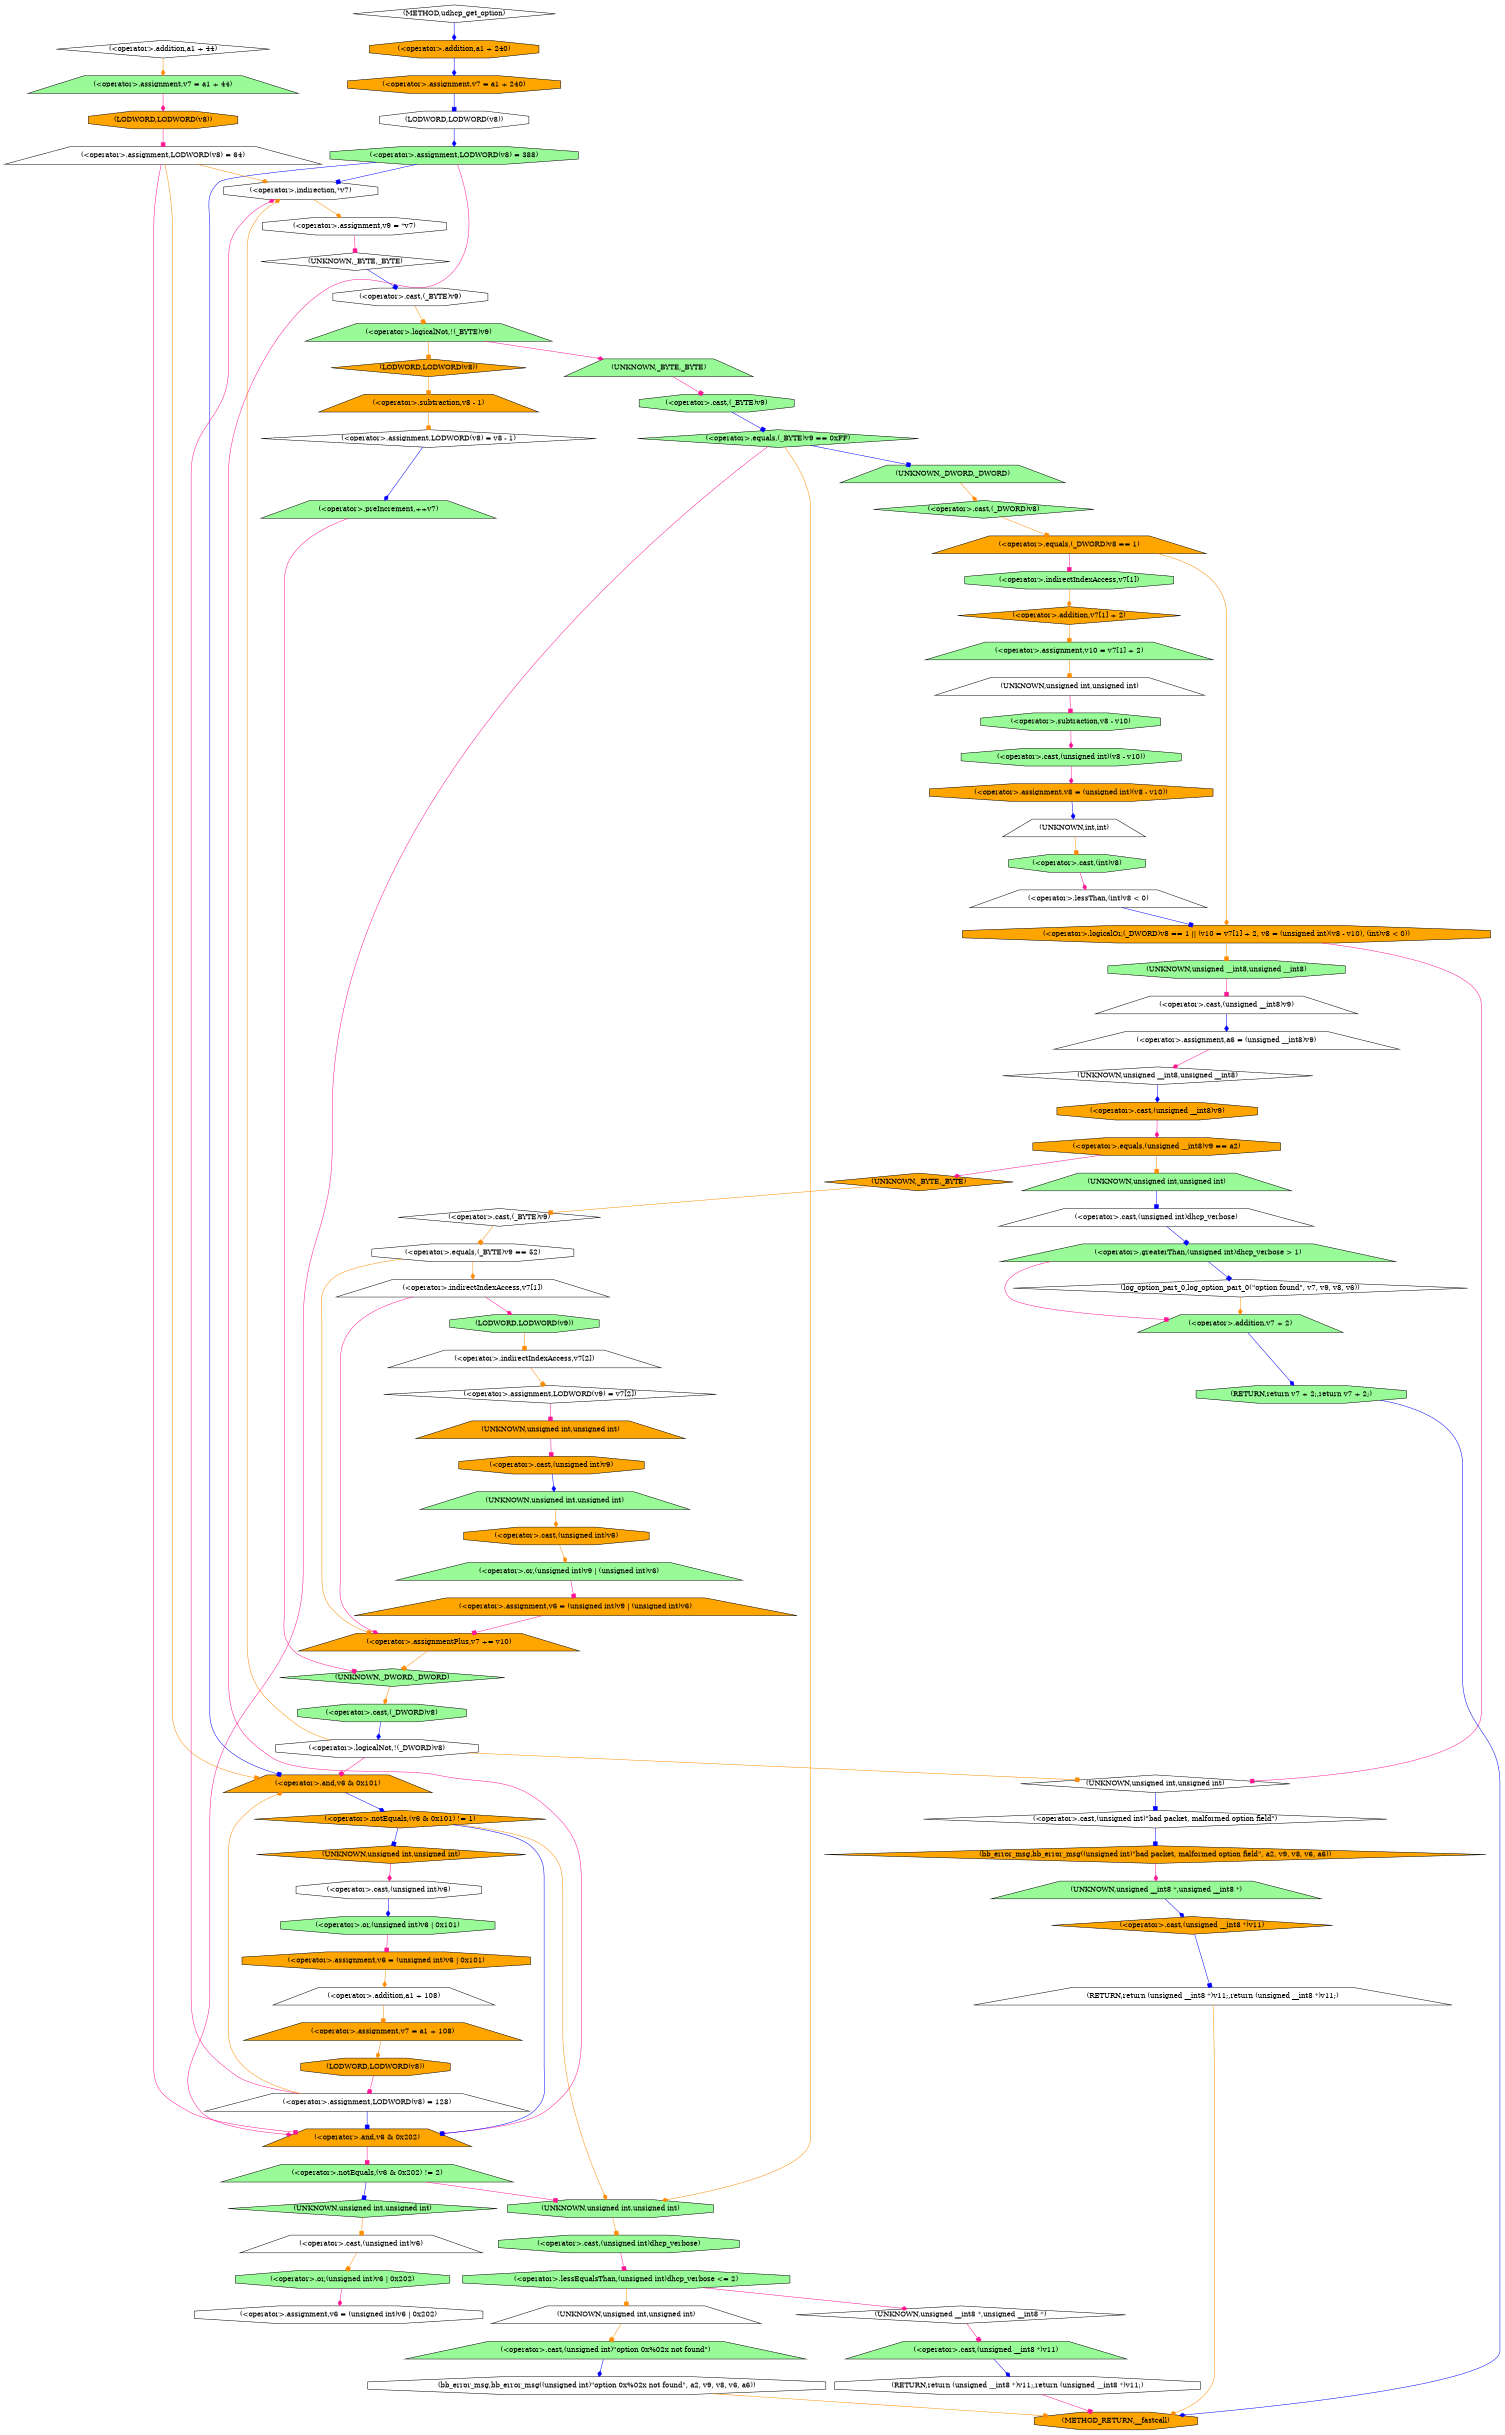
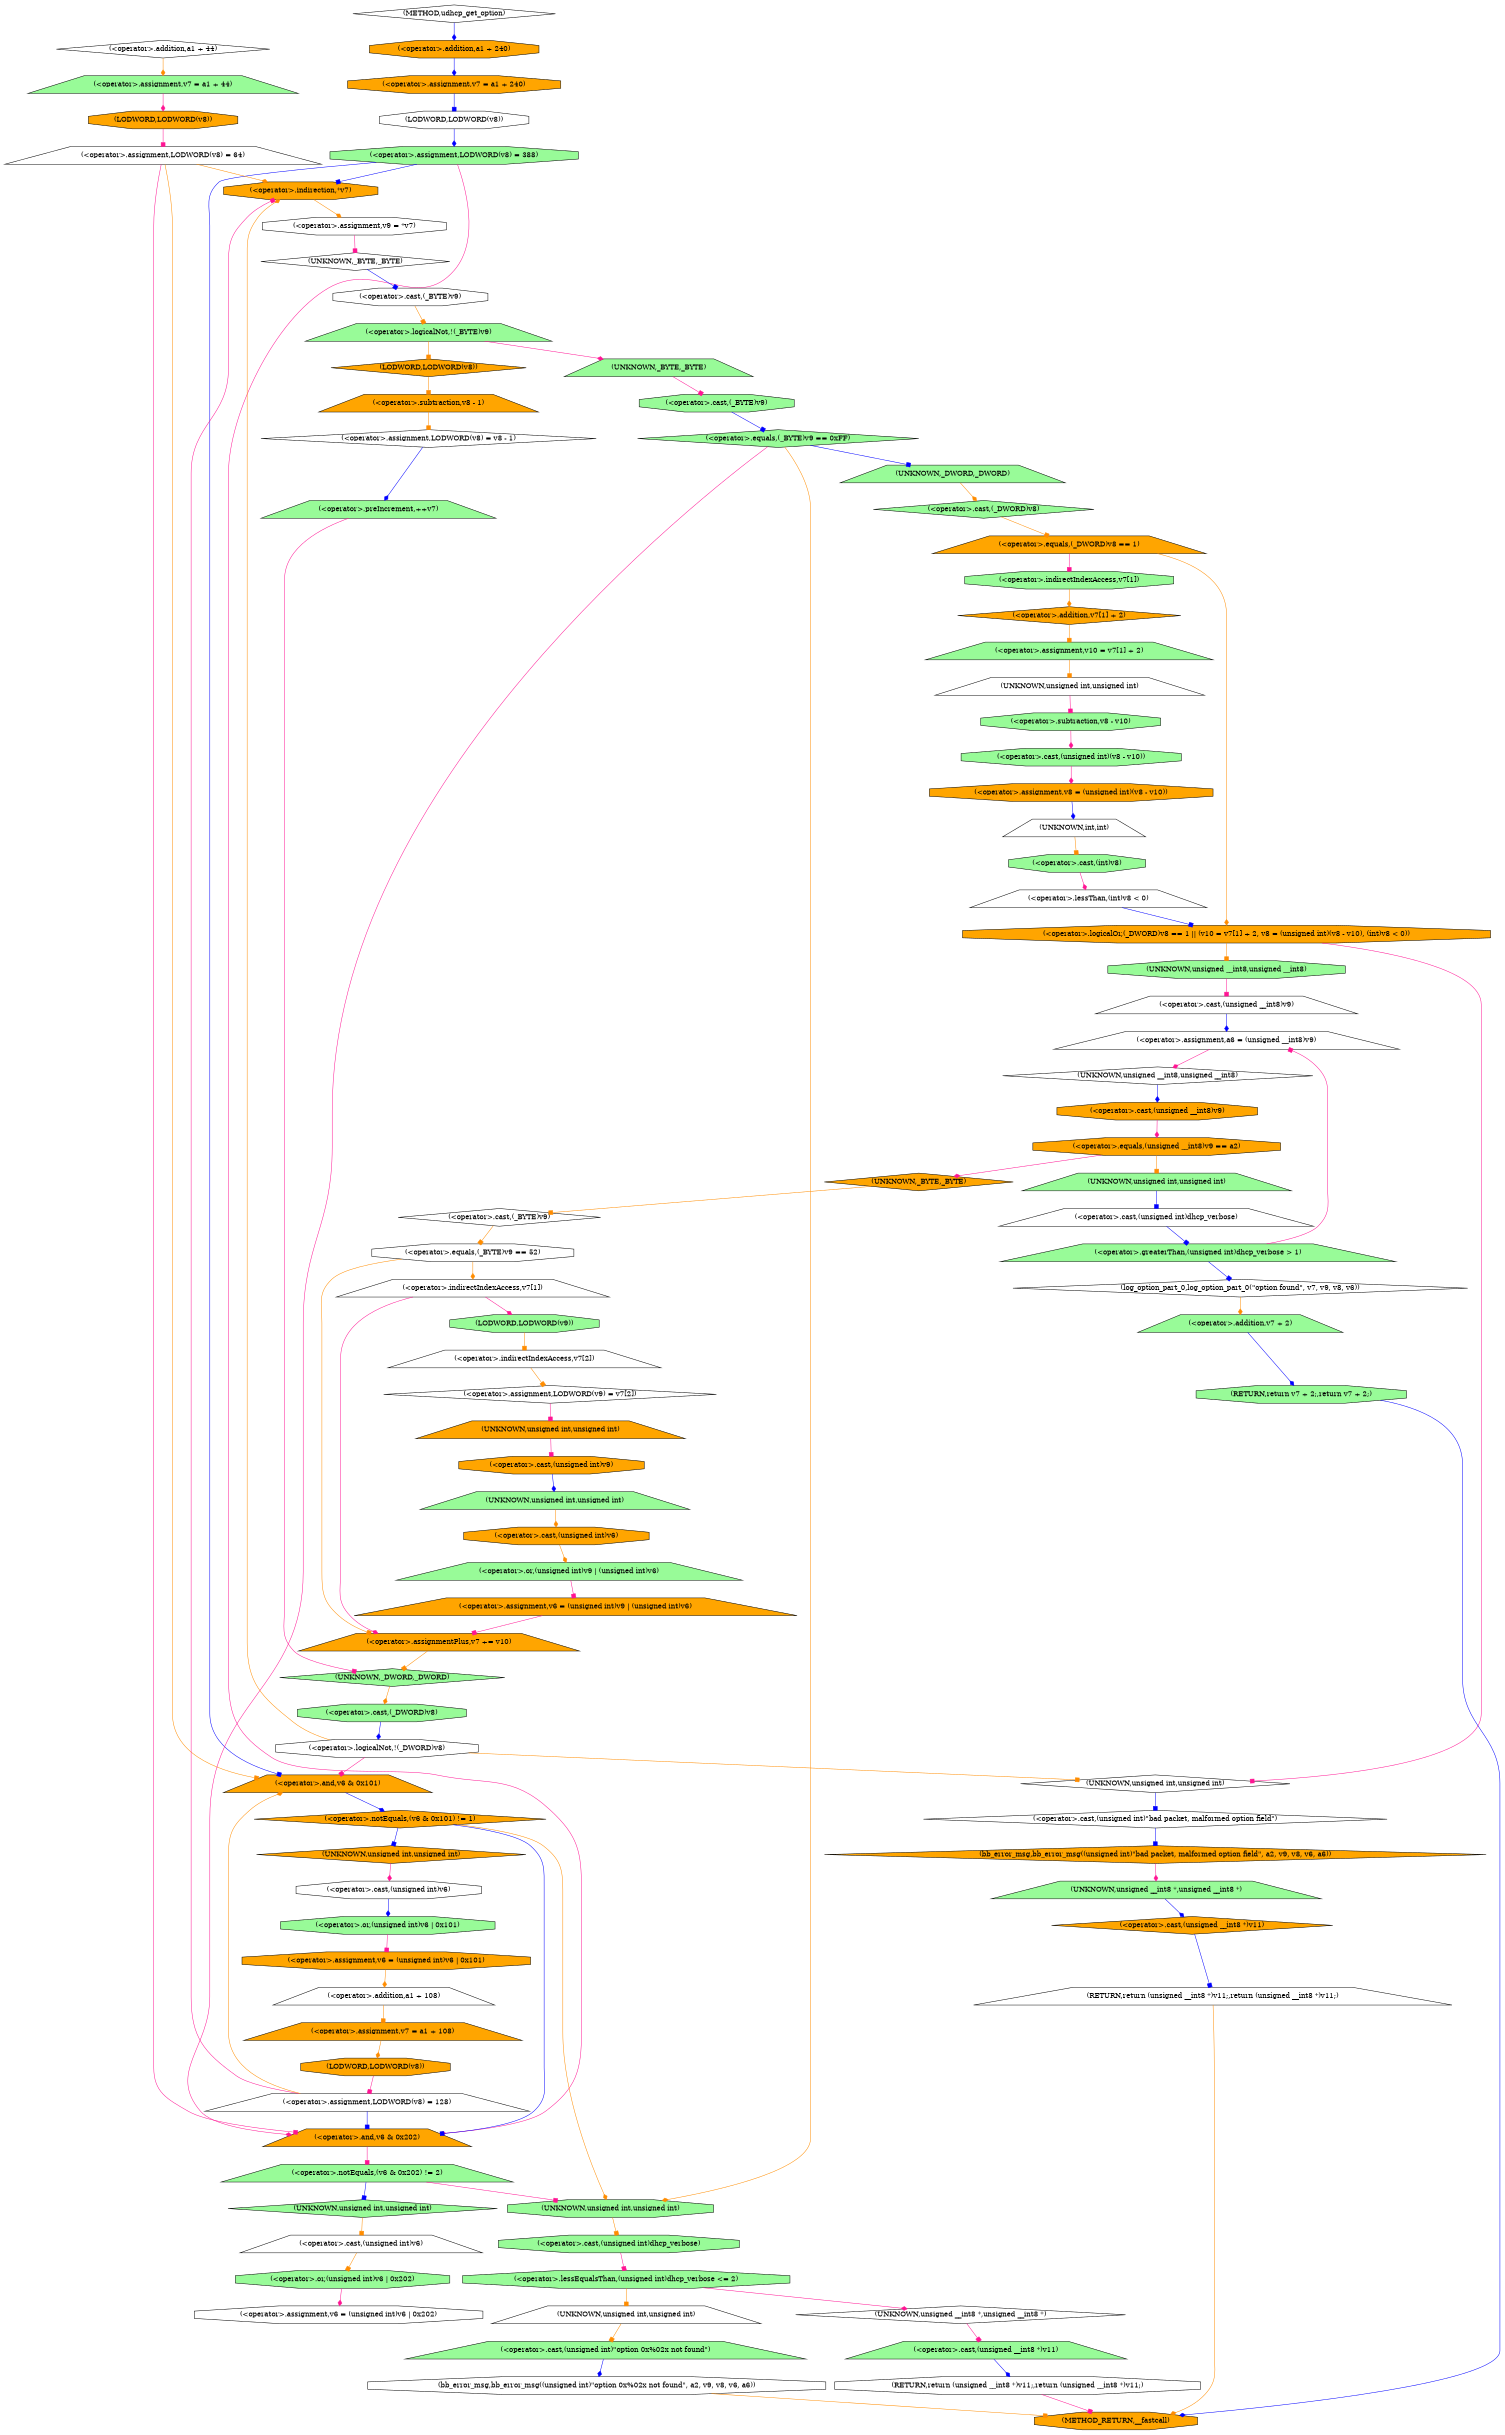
(301, 191) -> (301, 191)
(191, 1167) -> (191, 1167)
(1052, 1309) -> (1327, 1160)
